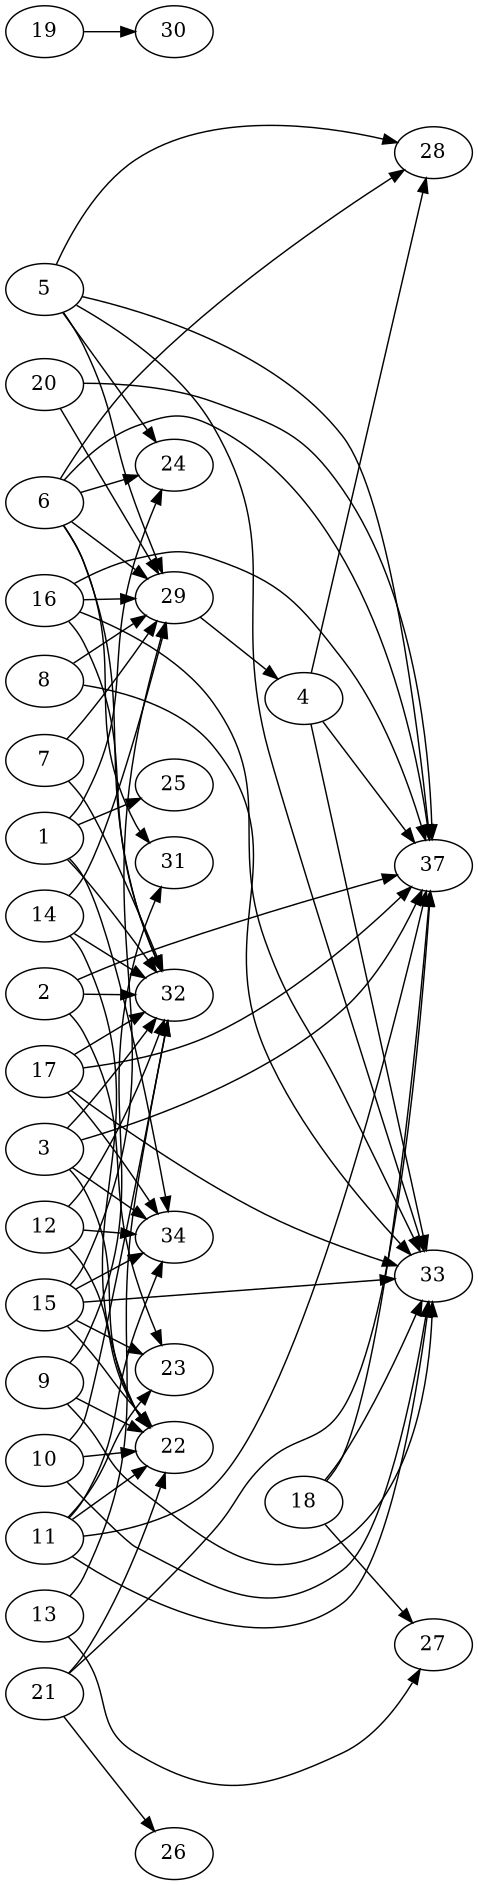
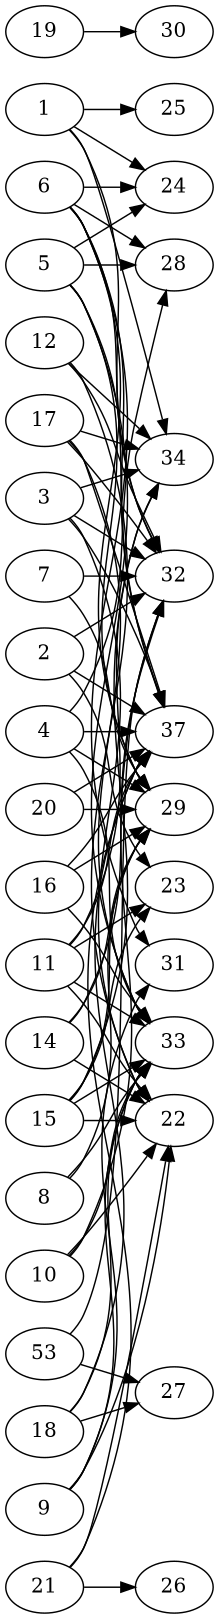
(233, 643) -> (103, 767)
(118, 787) -> none
(45, 1616) -> (45, 1354)
